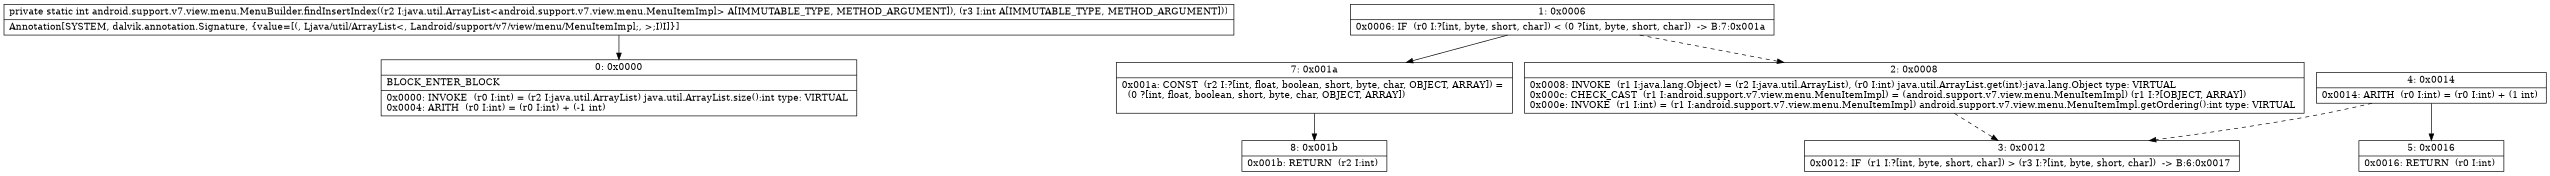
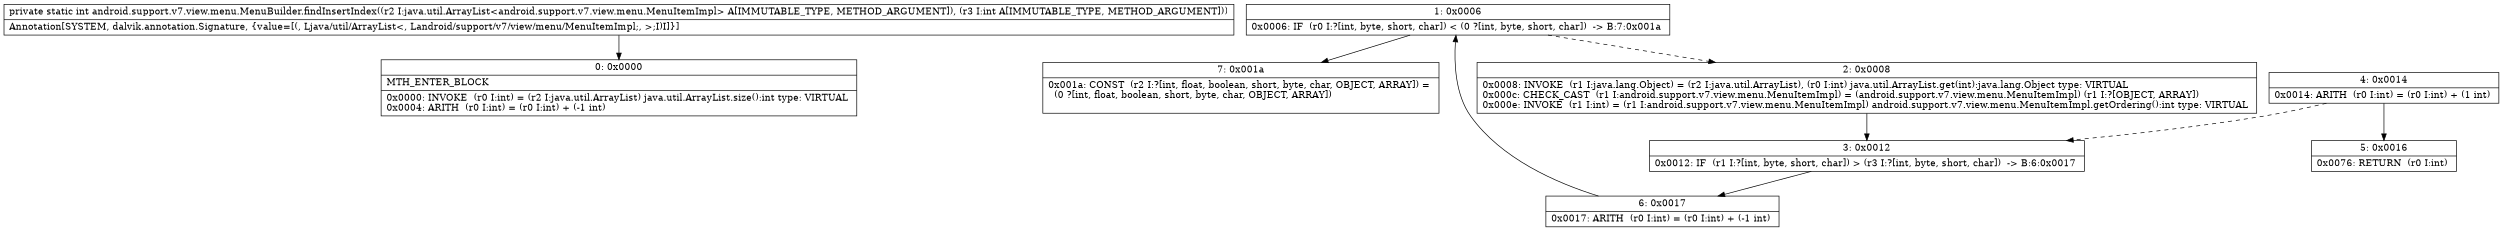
(443, 83) -> (438, 83)
(1973, 125) -> (1867, 124)
(1314, 156) -> none
(2431, 163) -> (2384, 163)
none -> (1662, 211)
